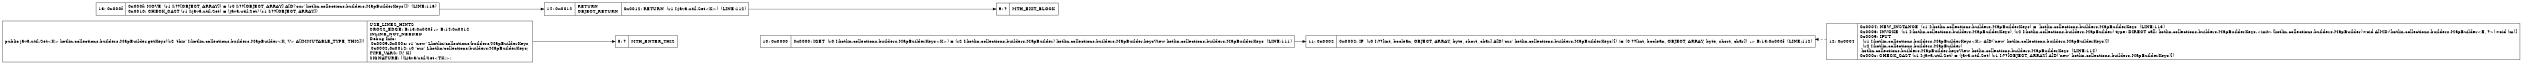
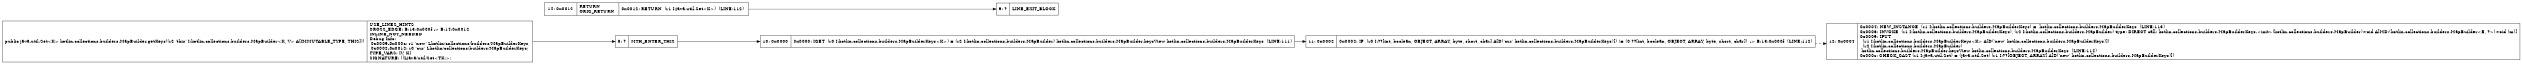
(268, 9) -> none
(1034, 9) -> (1034, 9)
(598, 11) -> (597, 11)
(1822, 39) -> (1819, 44)
none -> (717, 42)
